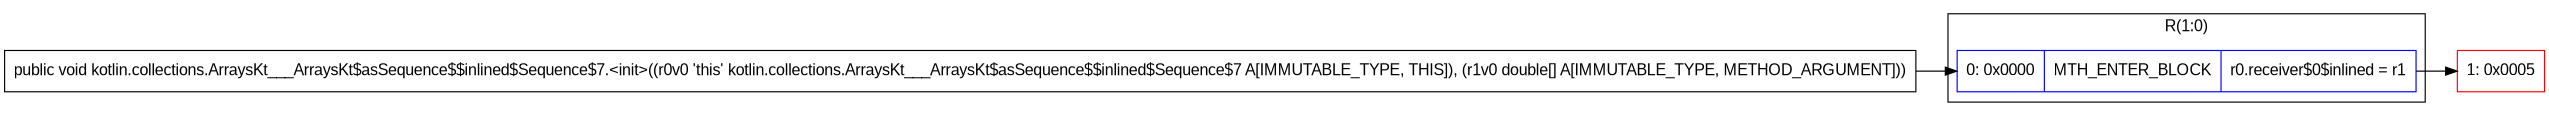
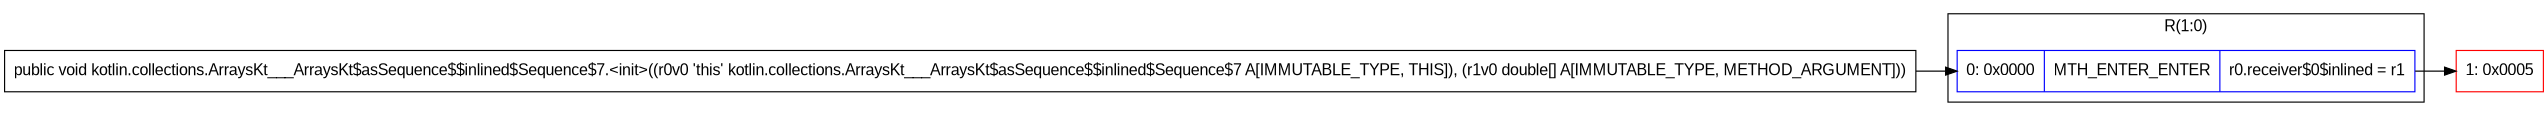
(2133, 71) -> (2132, 71)
